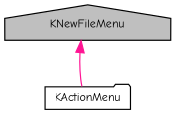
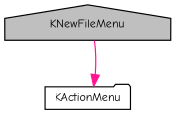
(80, 70) -> (96, 58)
